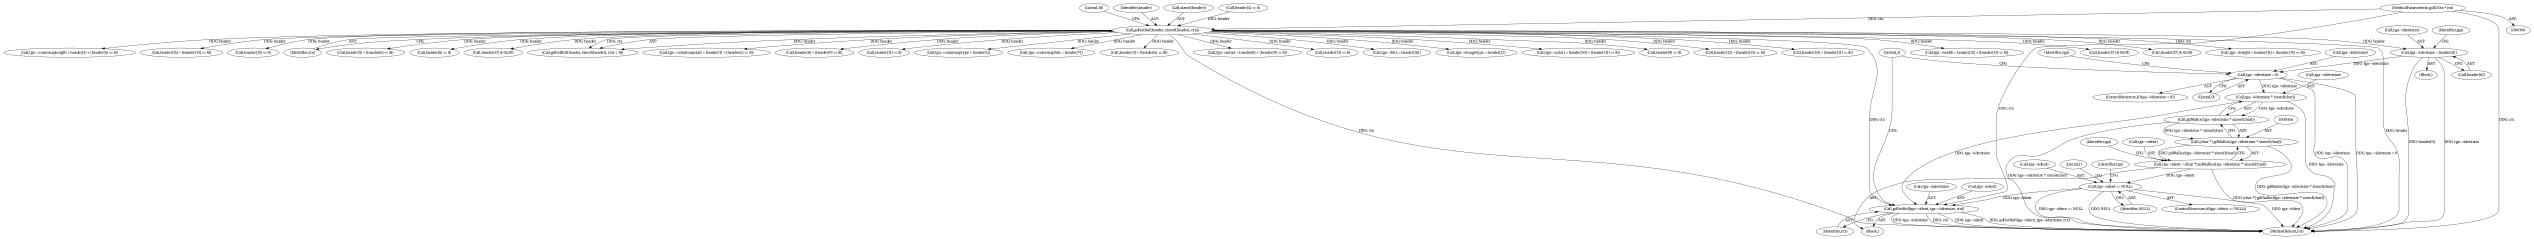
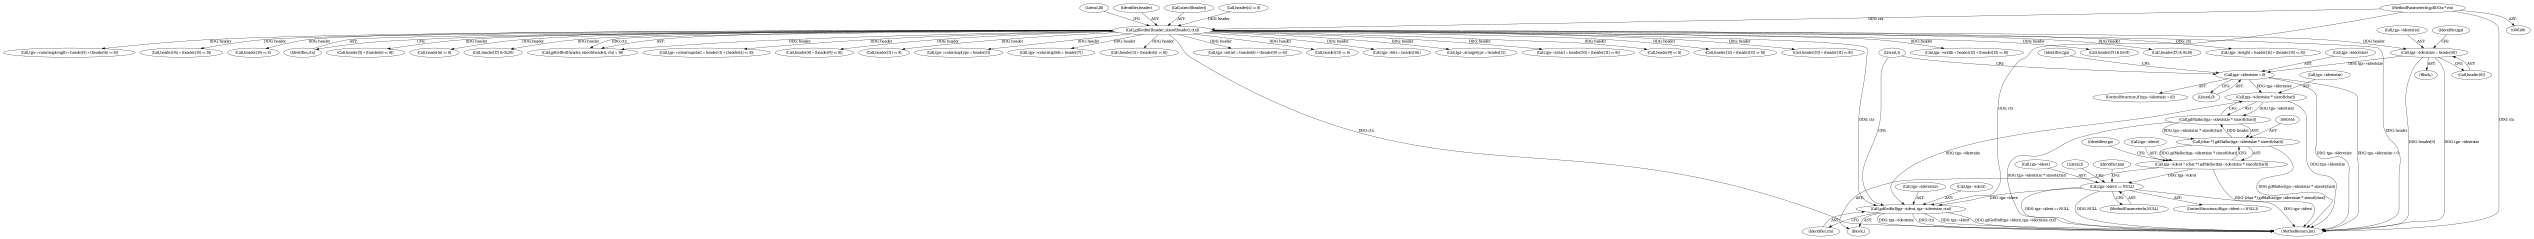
(2232, 131) -> (2238, 131)
(2135, 209) -> (2134, 209)
